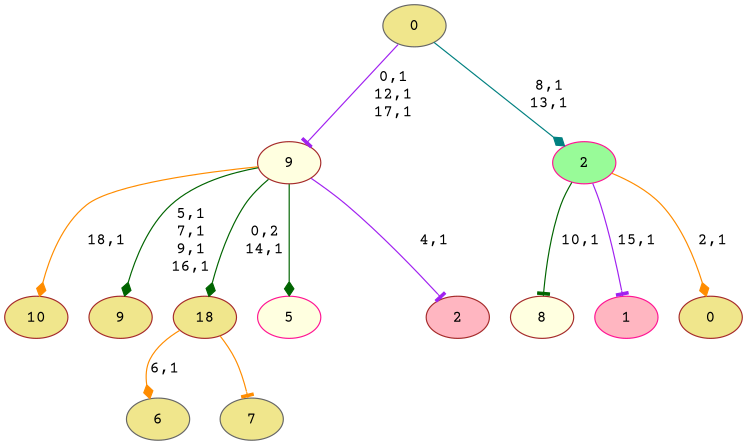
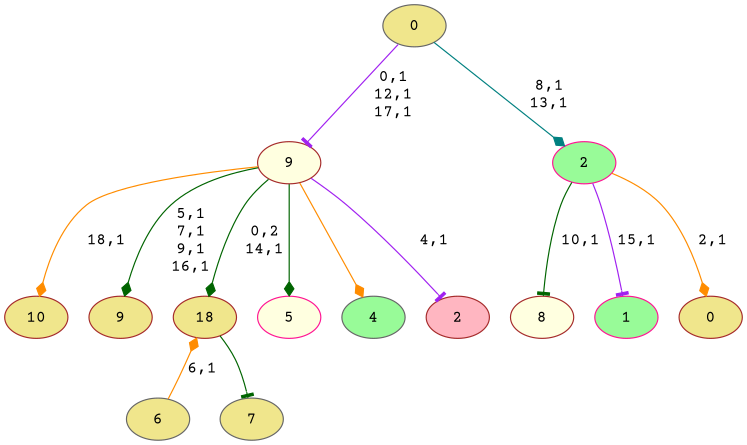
none -> (373, 317)
(626, 317) -> (626, 317)
(154, 353) -> (180, 375)
(237, 362) -> (237, 362)
